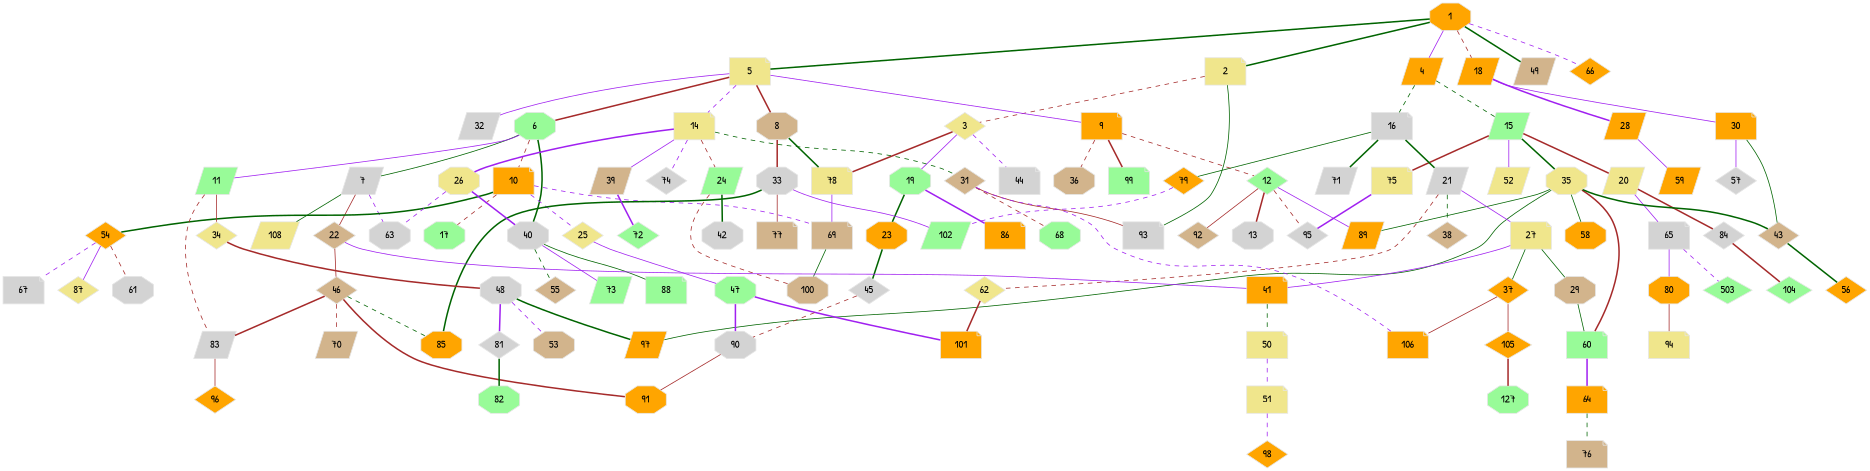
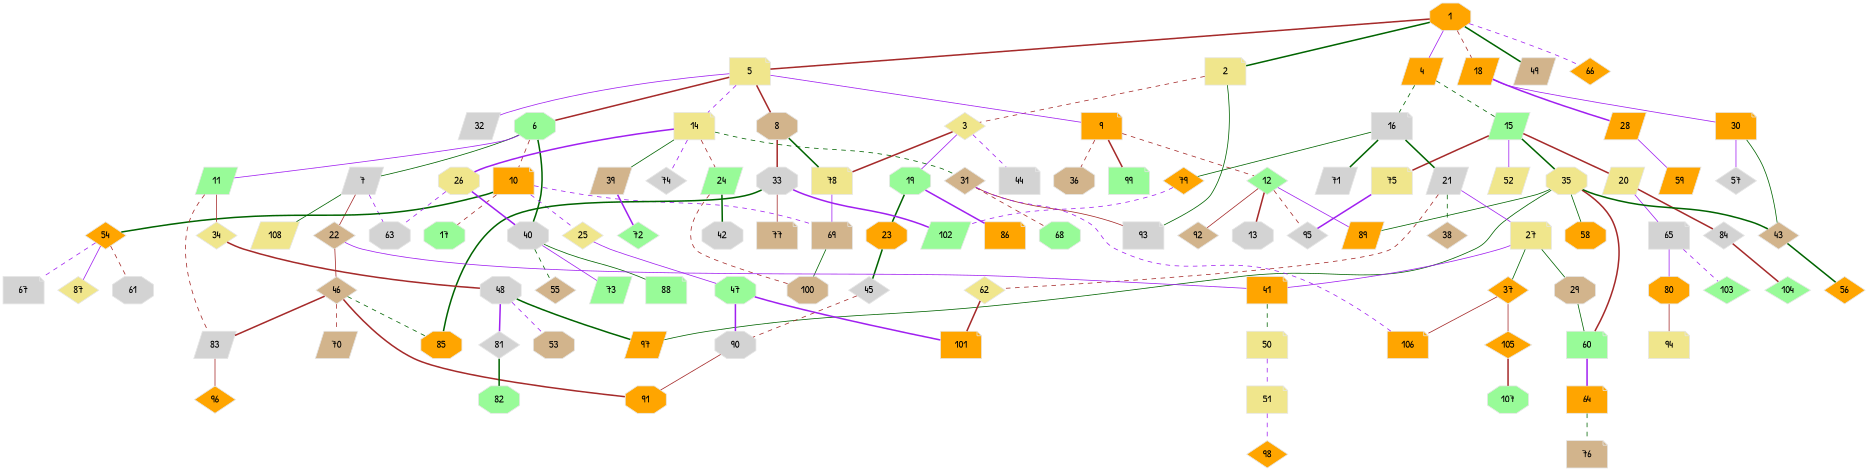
(1100, 44) -> (1100, 44)
(653, 153) -> (653, 153)
(861, 209) -> (861, 209)
(1728, 290) -> (1727, 290)
(1508, 400) -> (1508, 400)
